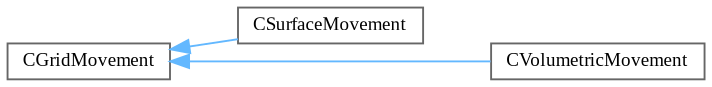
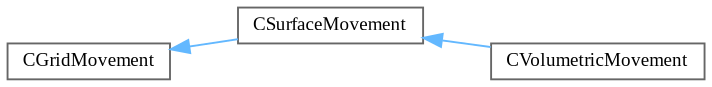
(340, 61) -> (466, 44)
